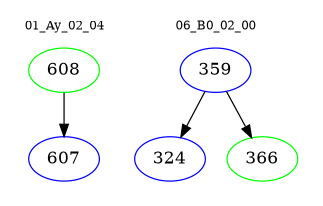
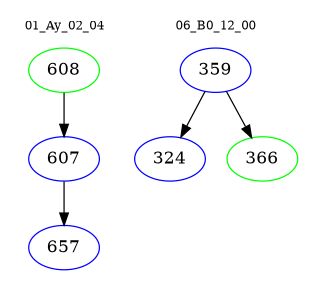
(216, 26) -> (216, 26)
none -> (64, 248)
